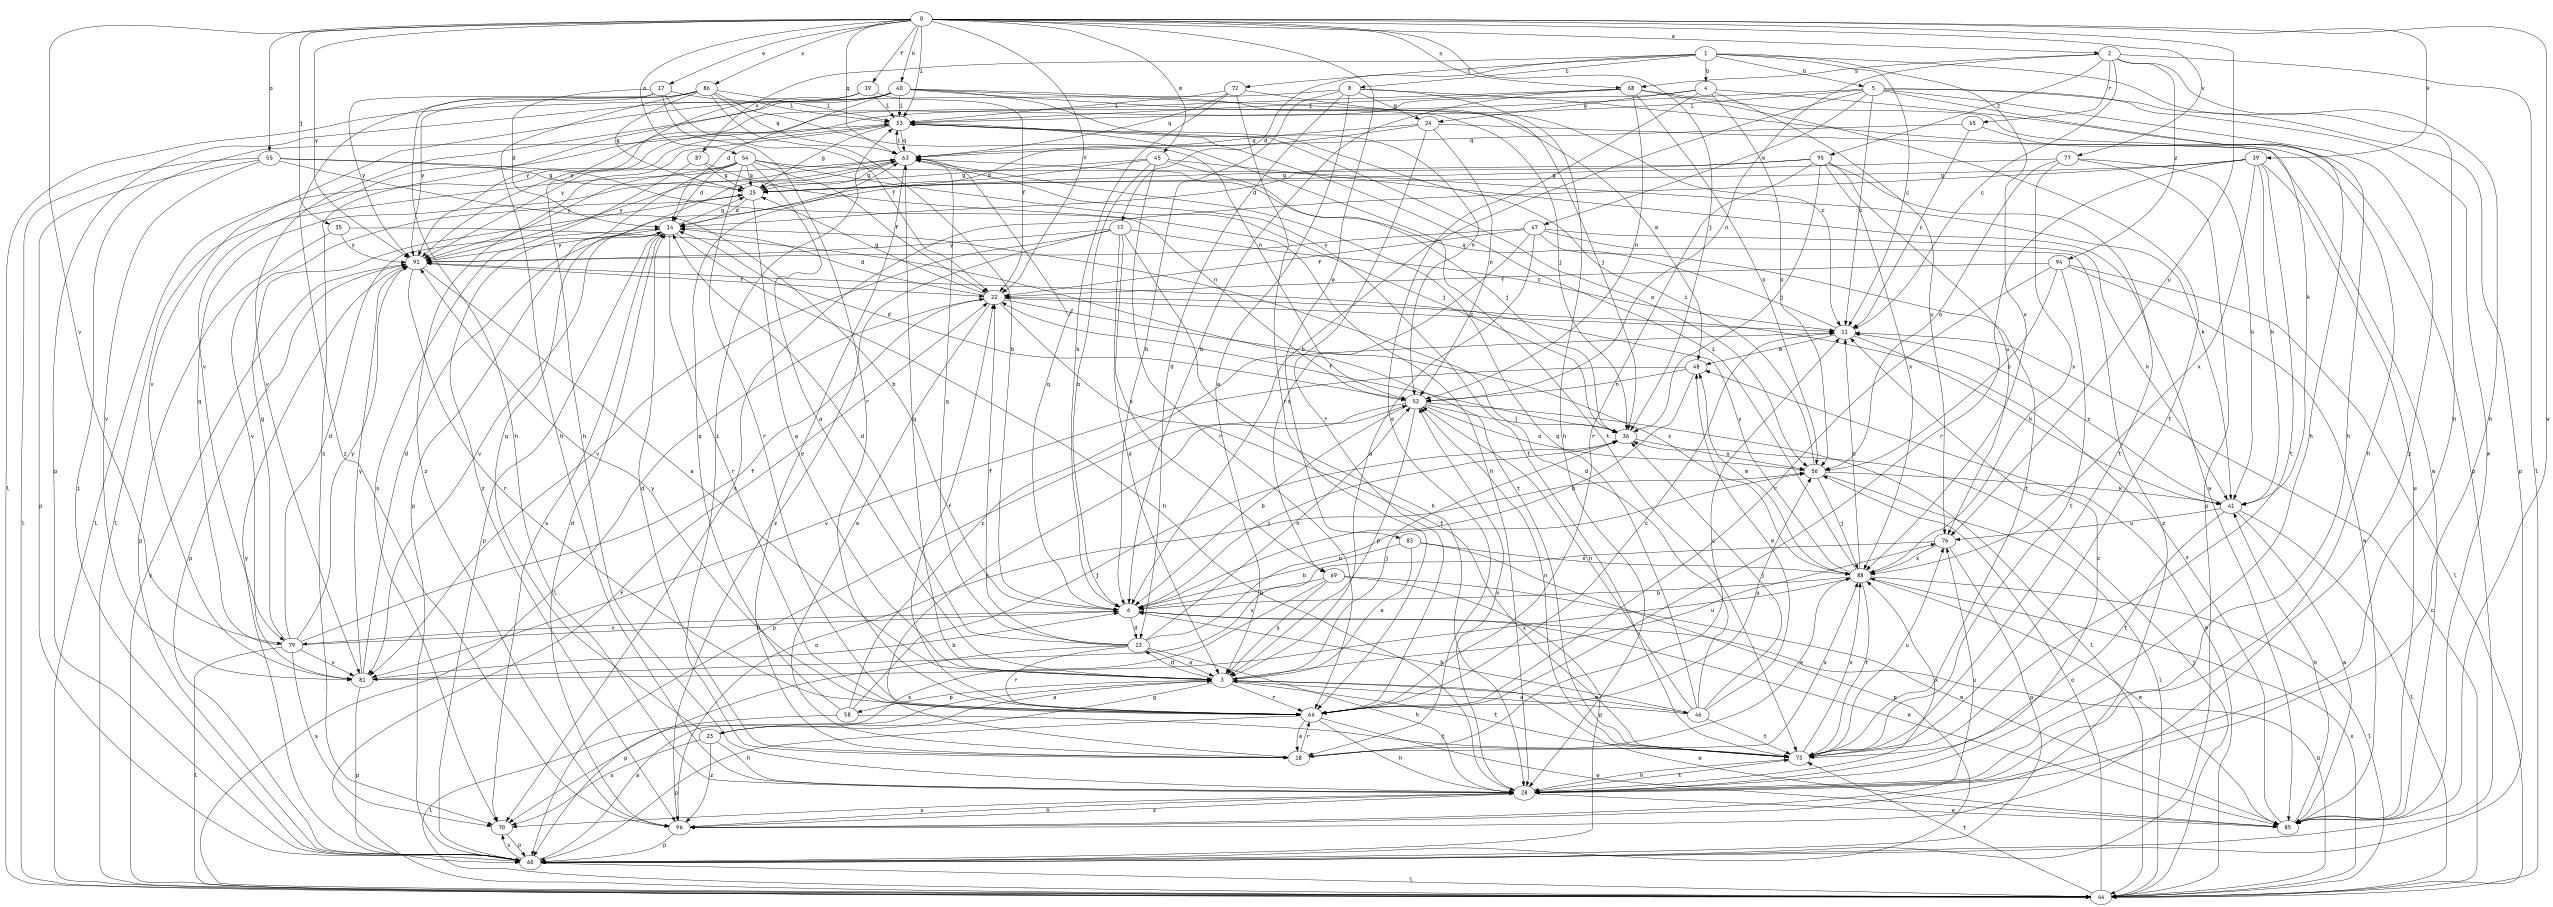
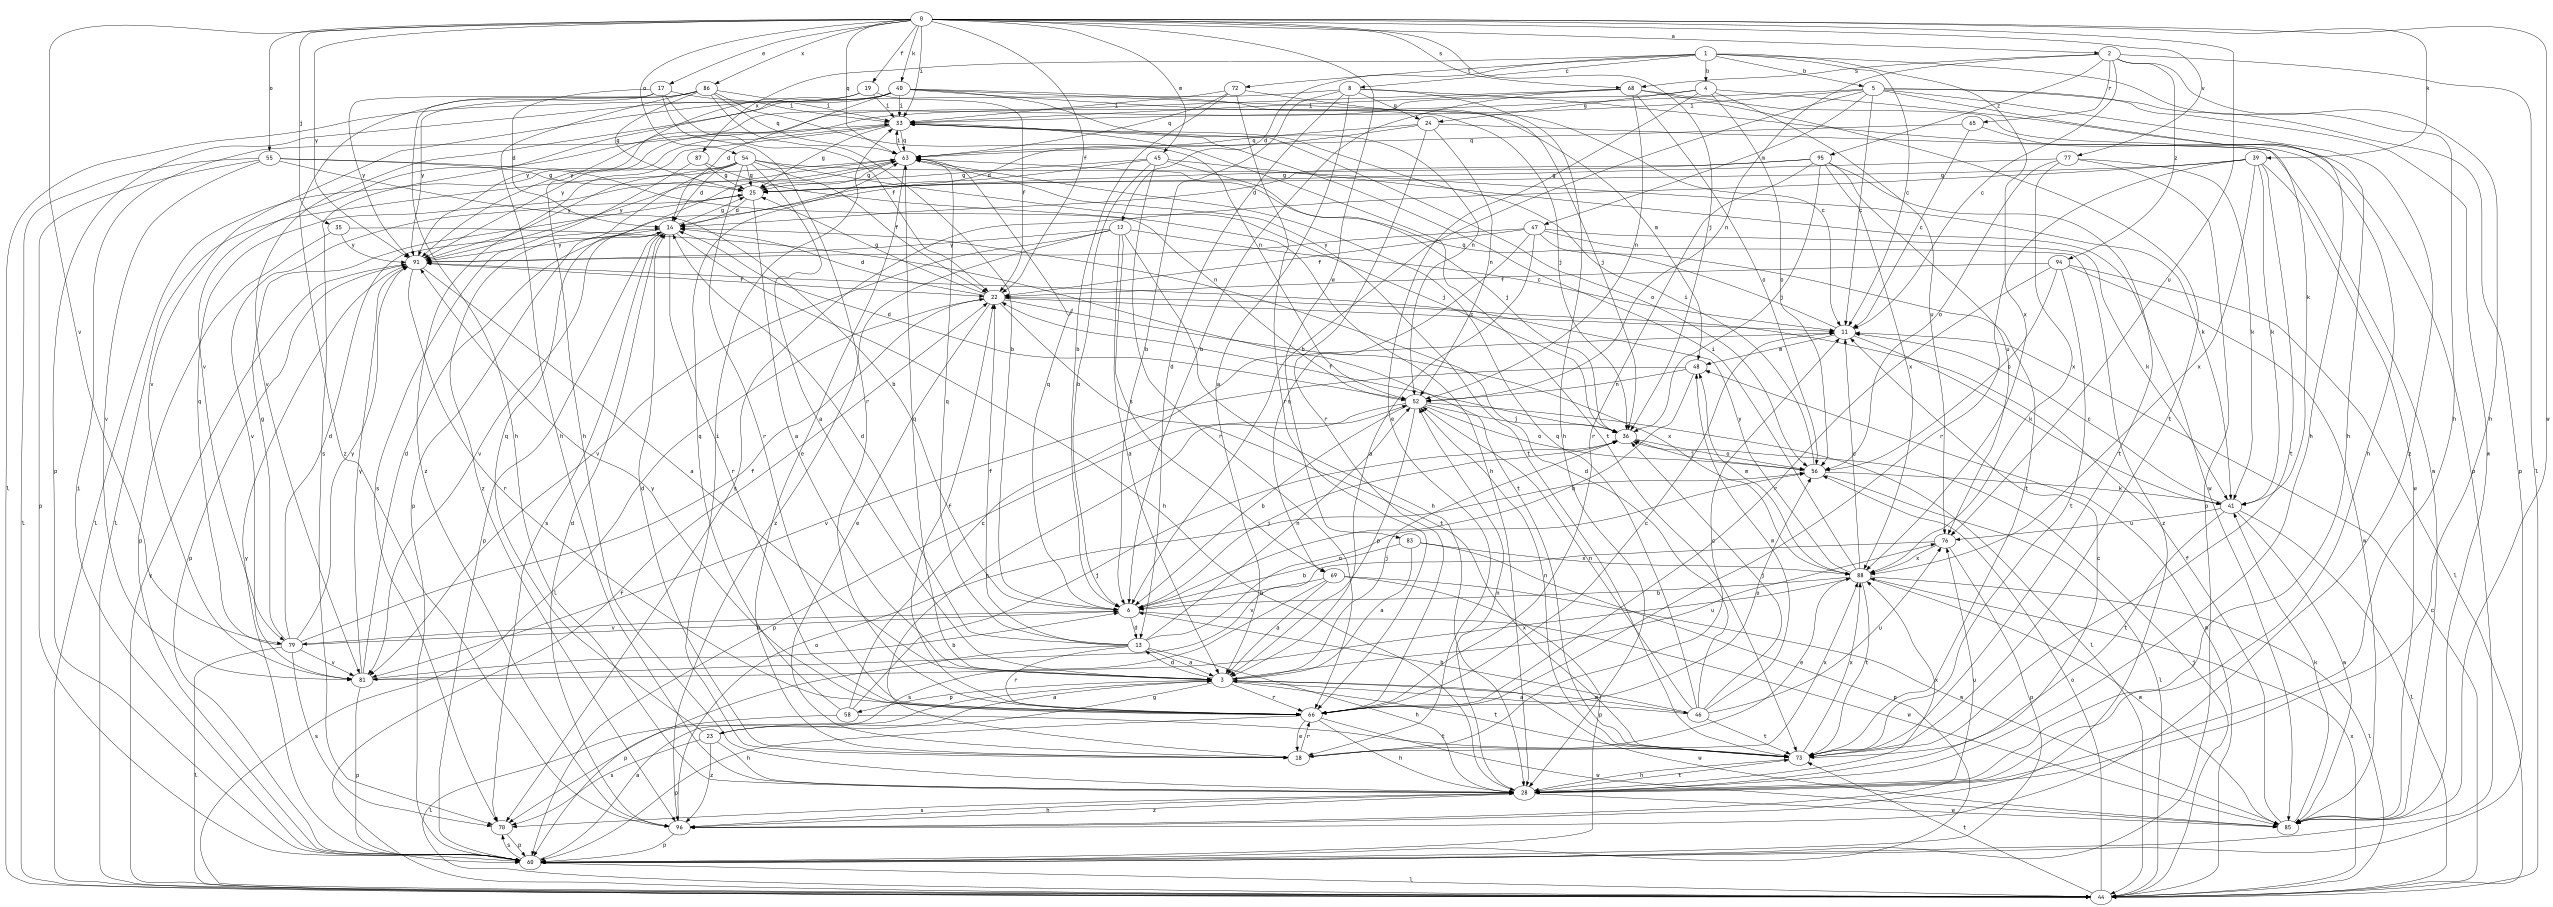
(1838, 521) -> (1700, 458)
(1891, 661) -> (1842, 659)
(2010, 691) -> none
